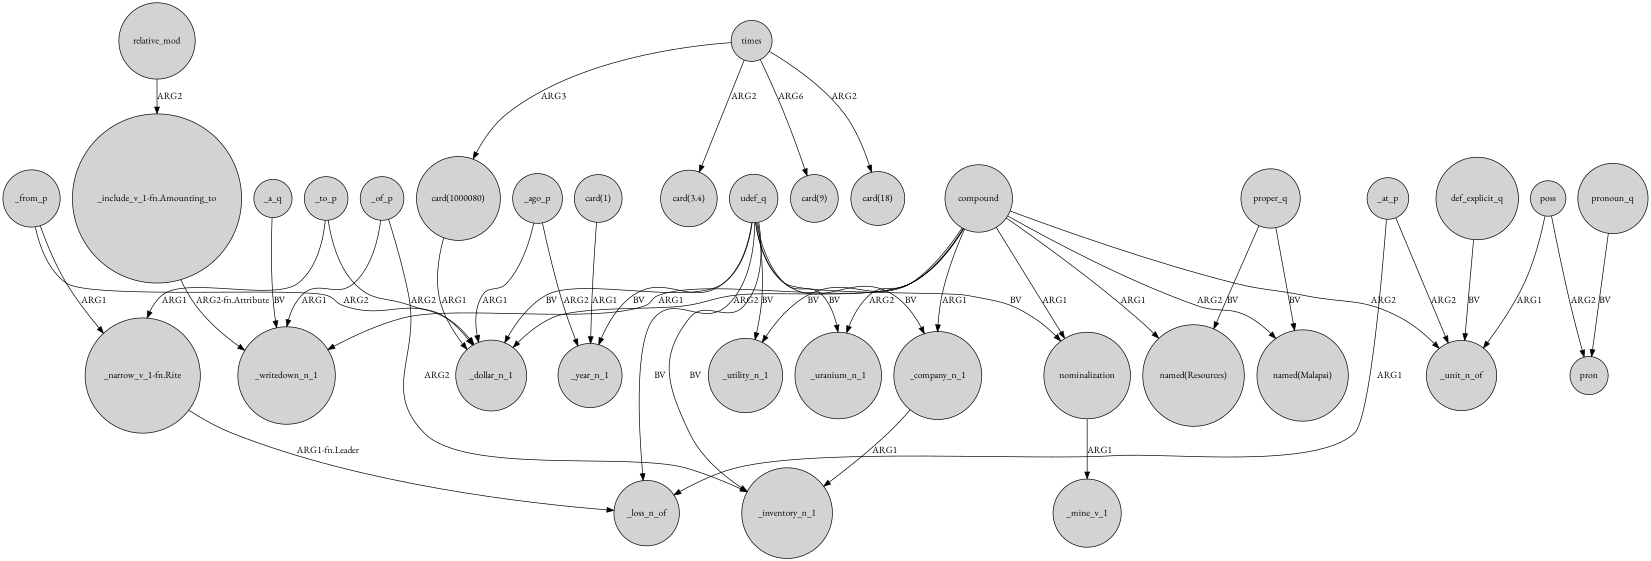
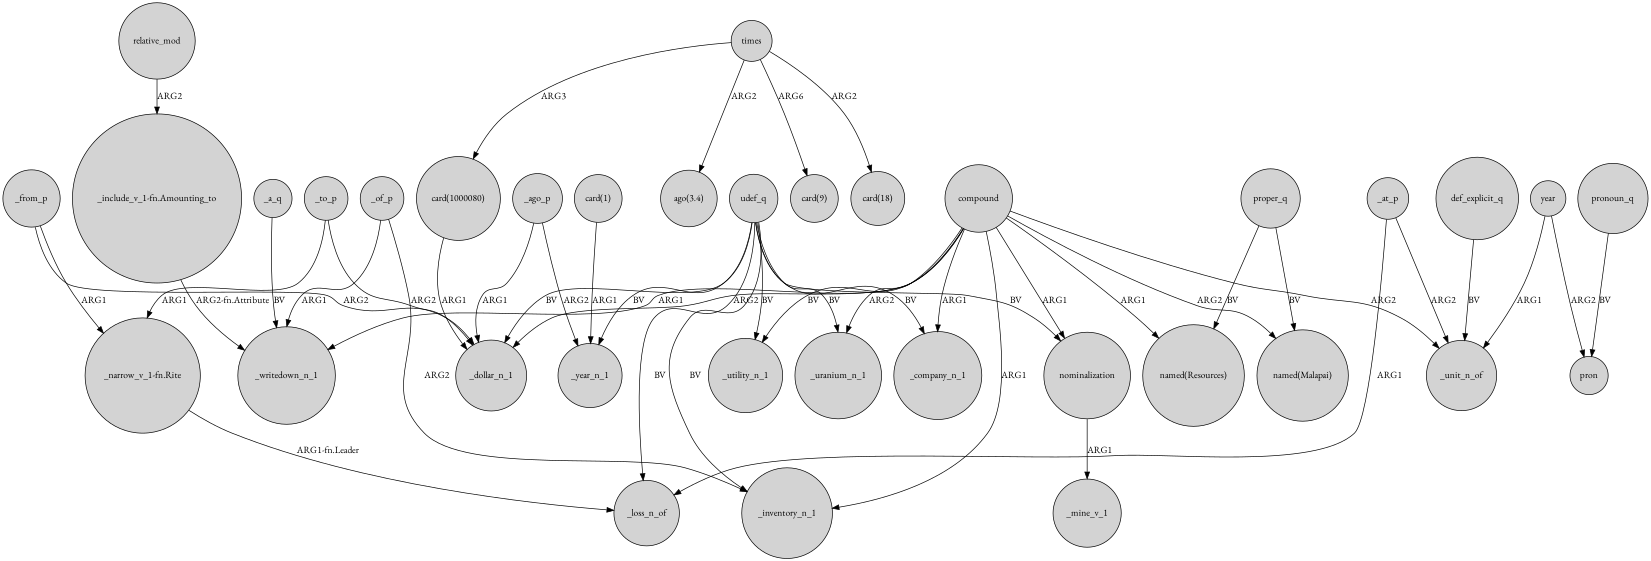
(689, 198) -> (689, 198)
(1548, 198) -> (1548, 198)
(872, 448) -> (995, 417)
